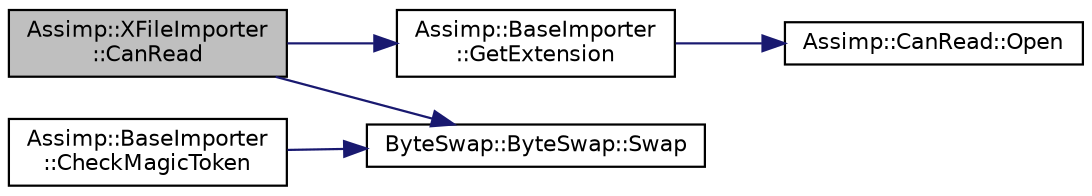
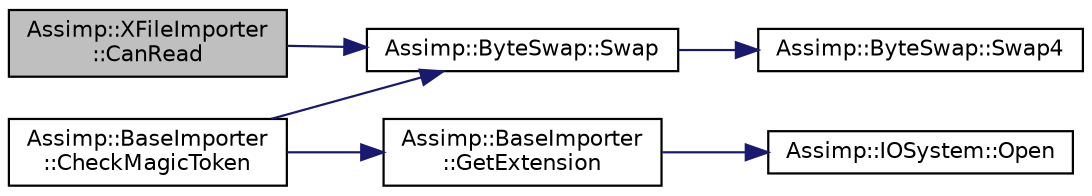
(331, 43) -> (324, 152)
(934, 43) -> (921, 152)
none -> (921, 50)
(536, 146) -> (523, 50)
